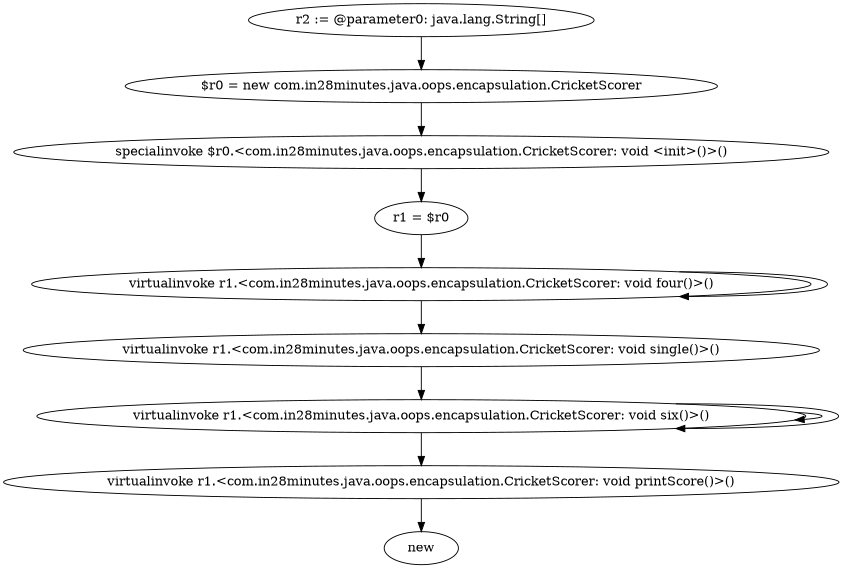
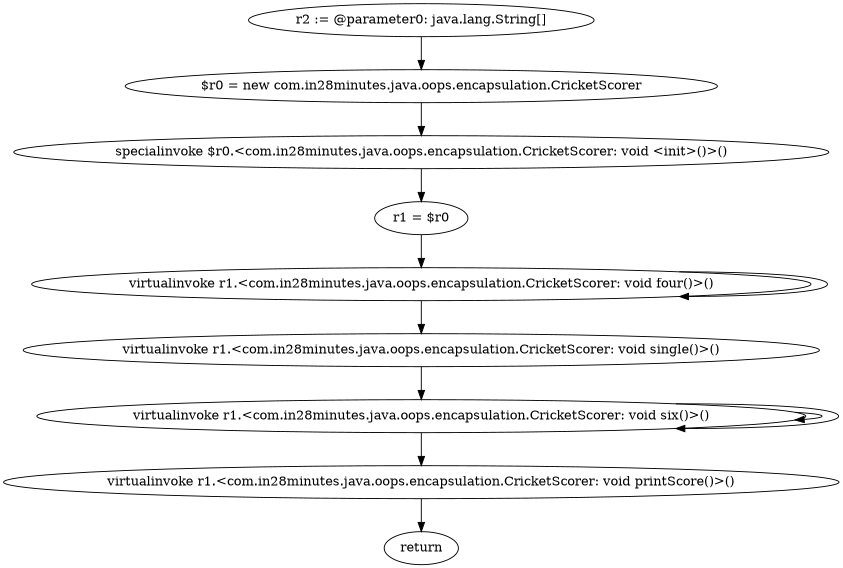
(421, 548) -> (421, 548)
